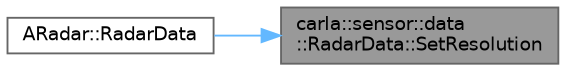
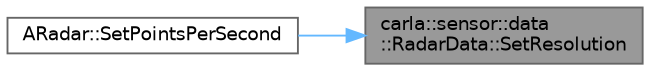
(111, 36) -> (153, 36)
